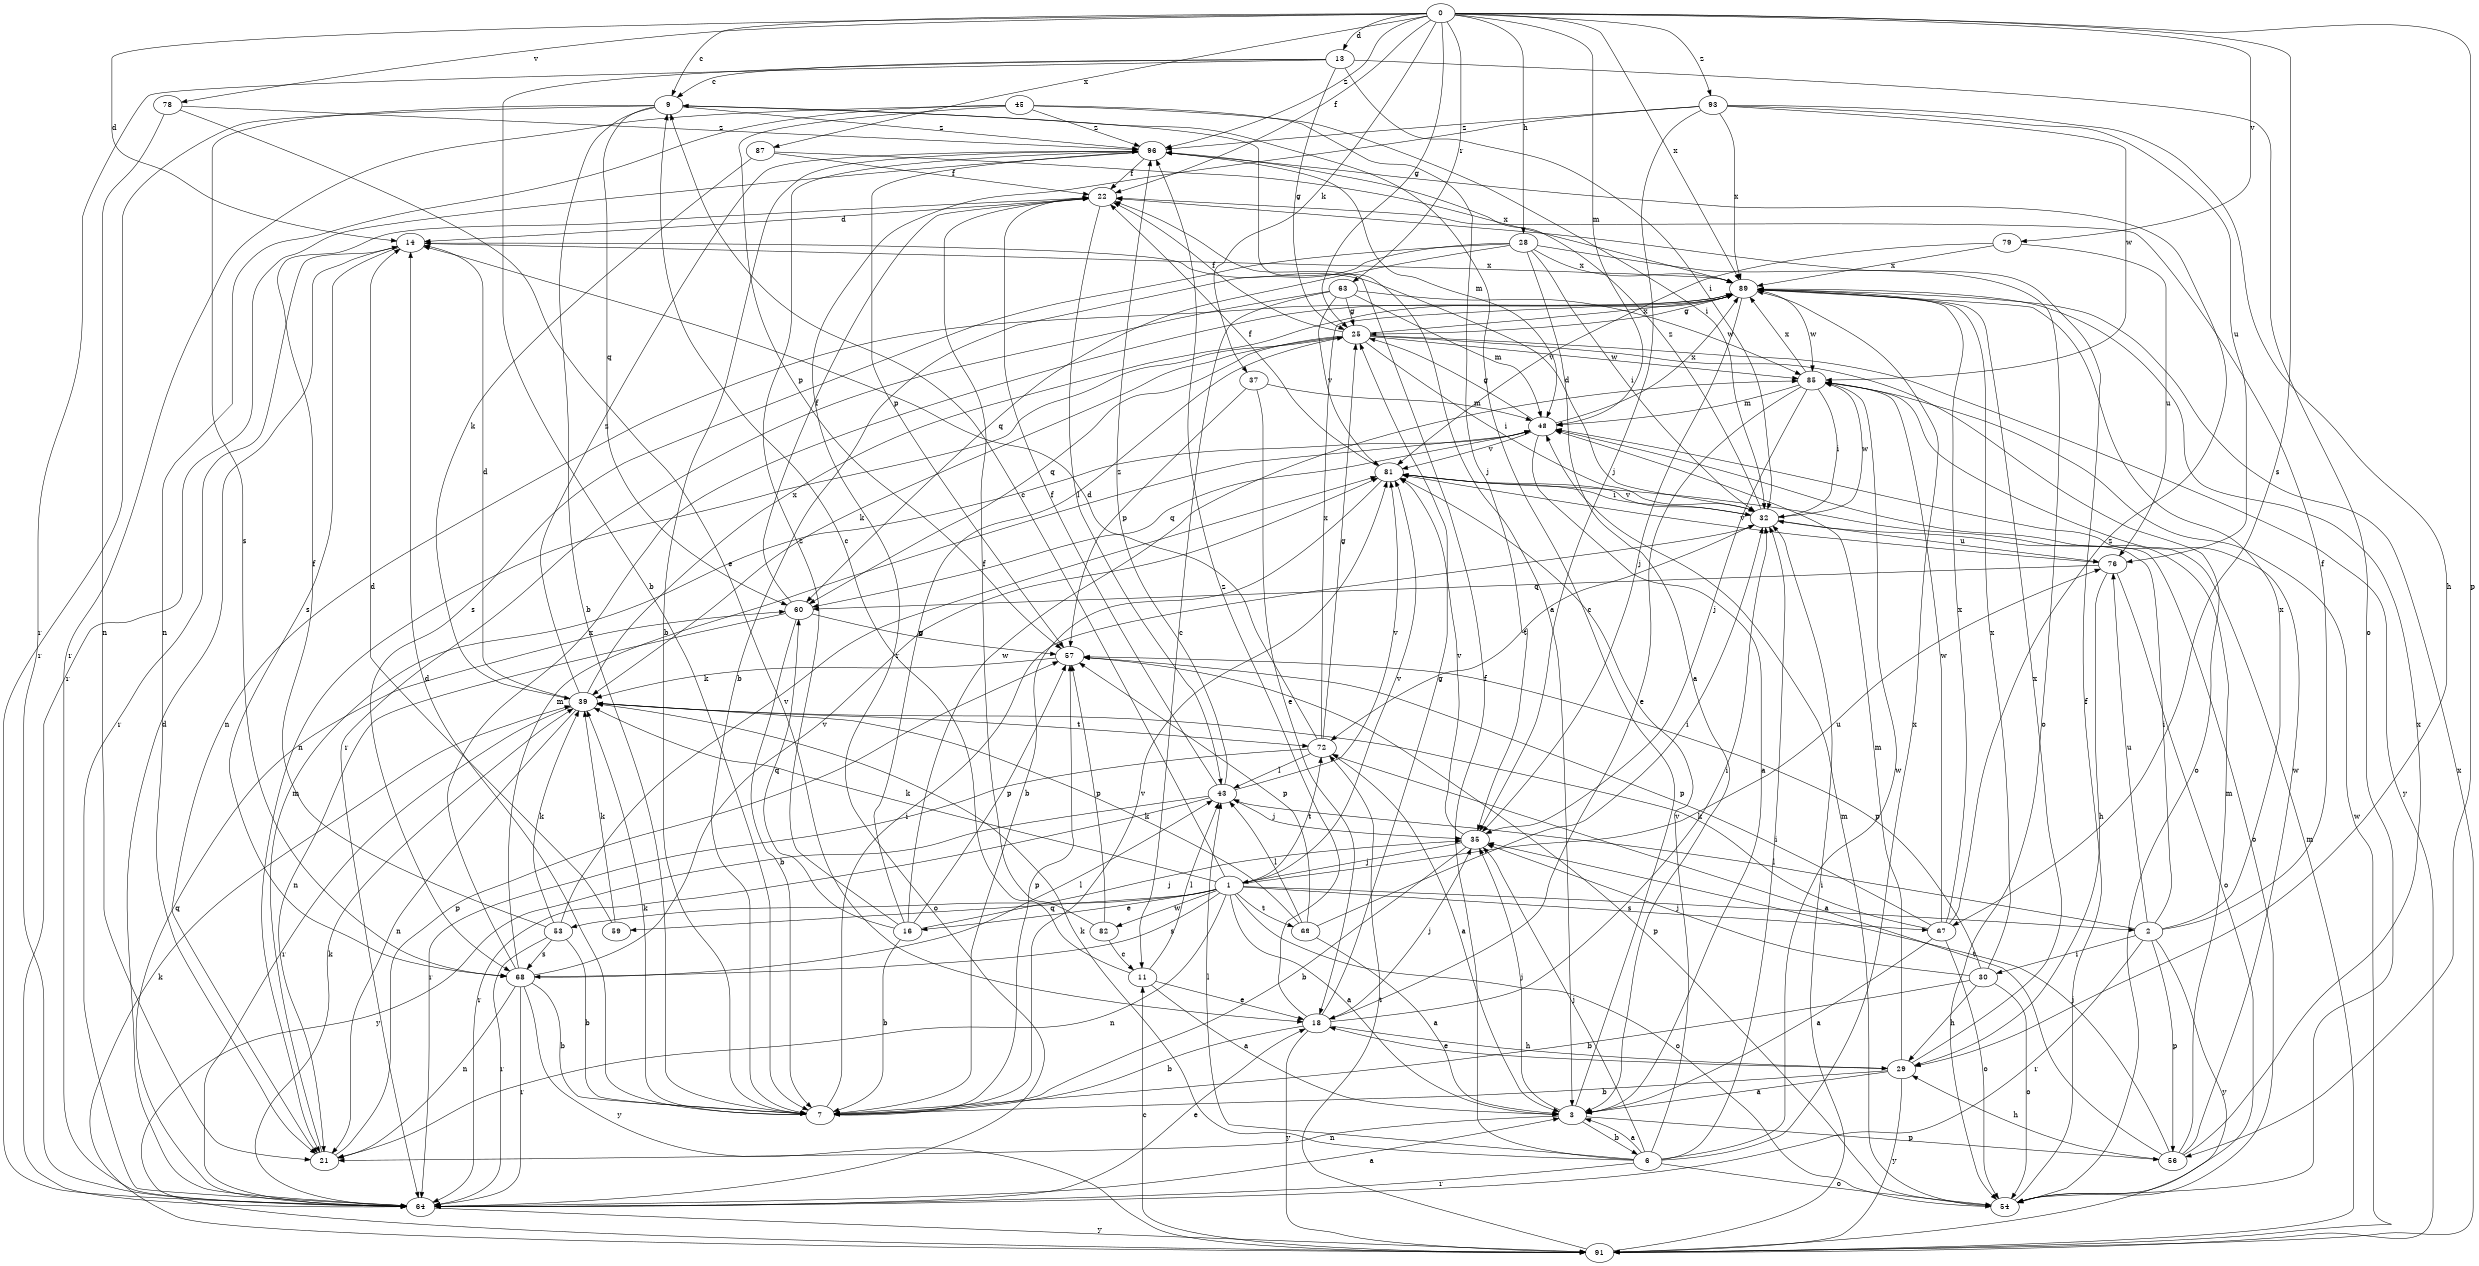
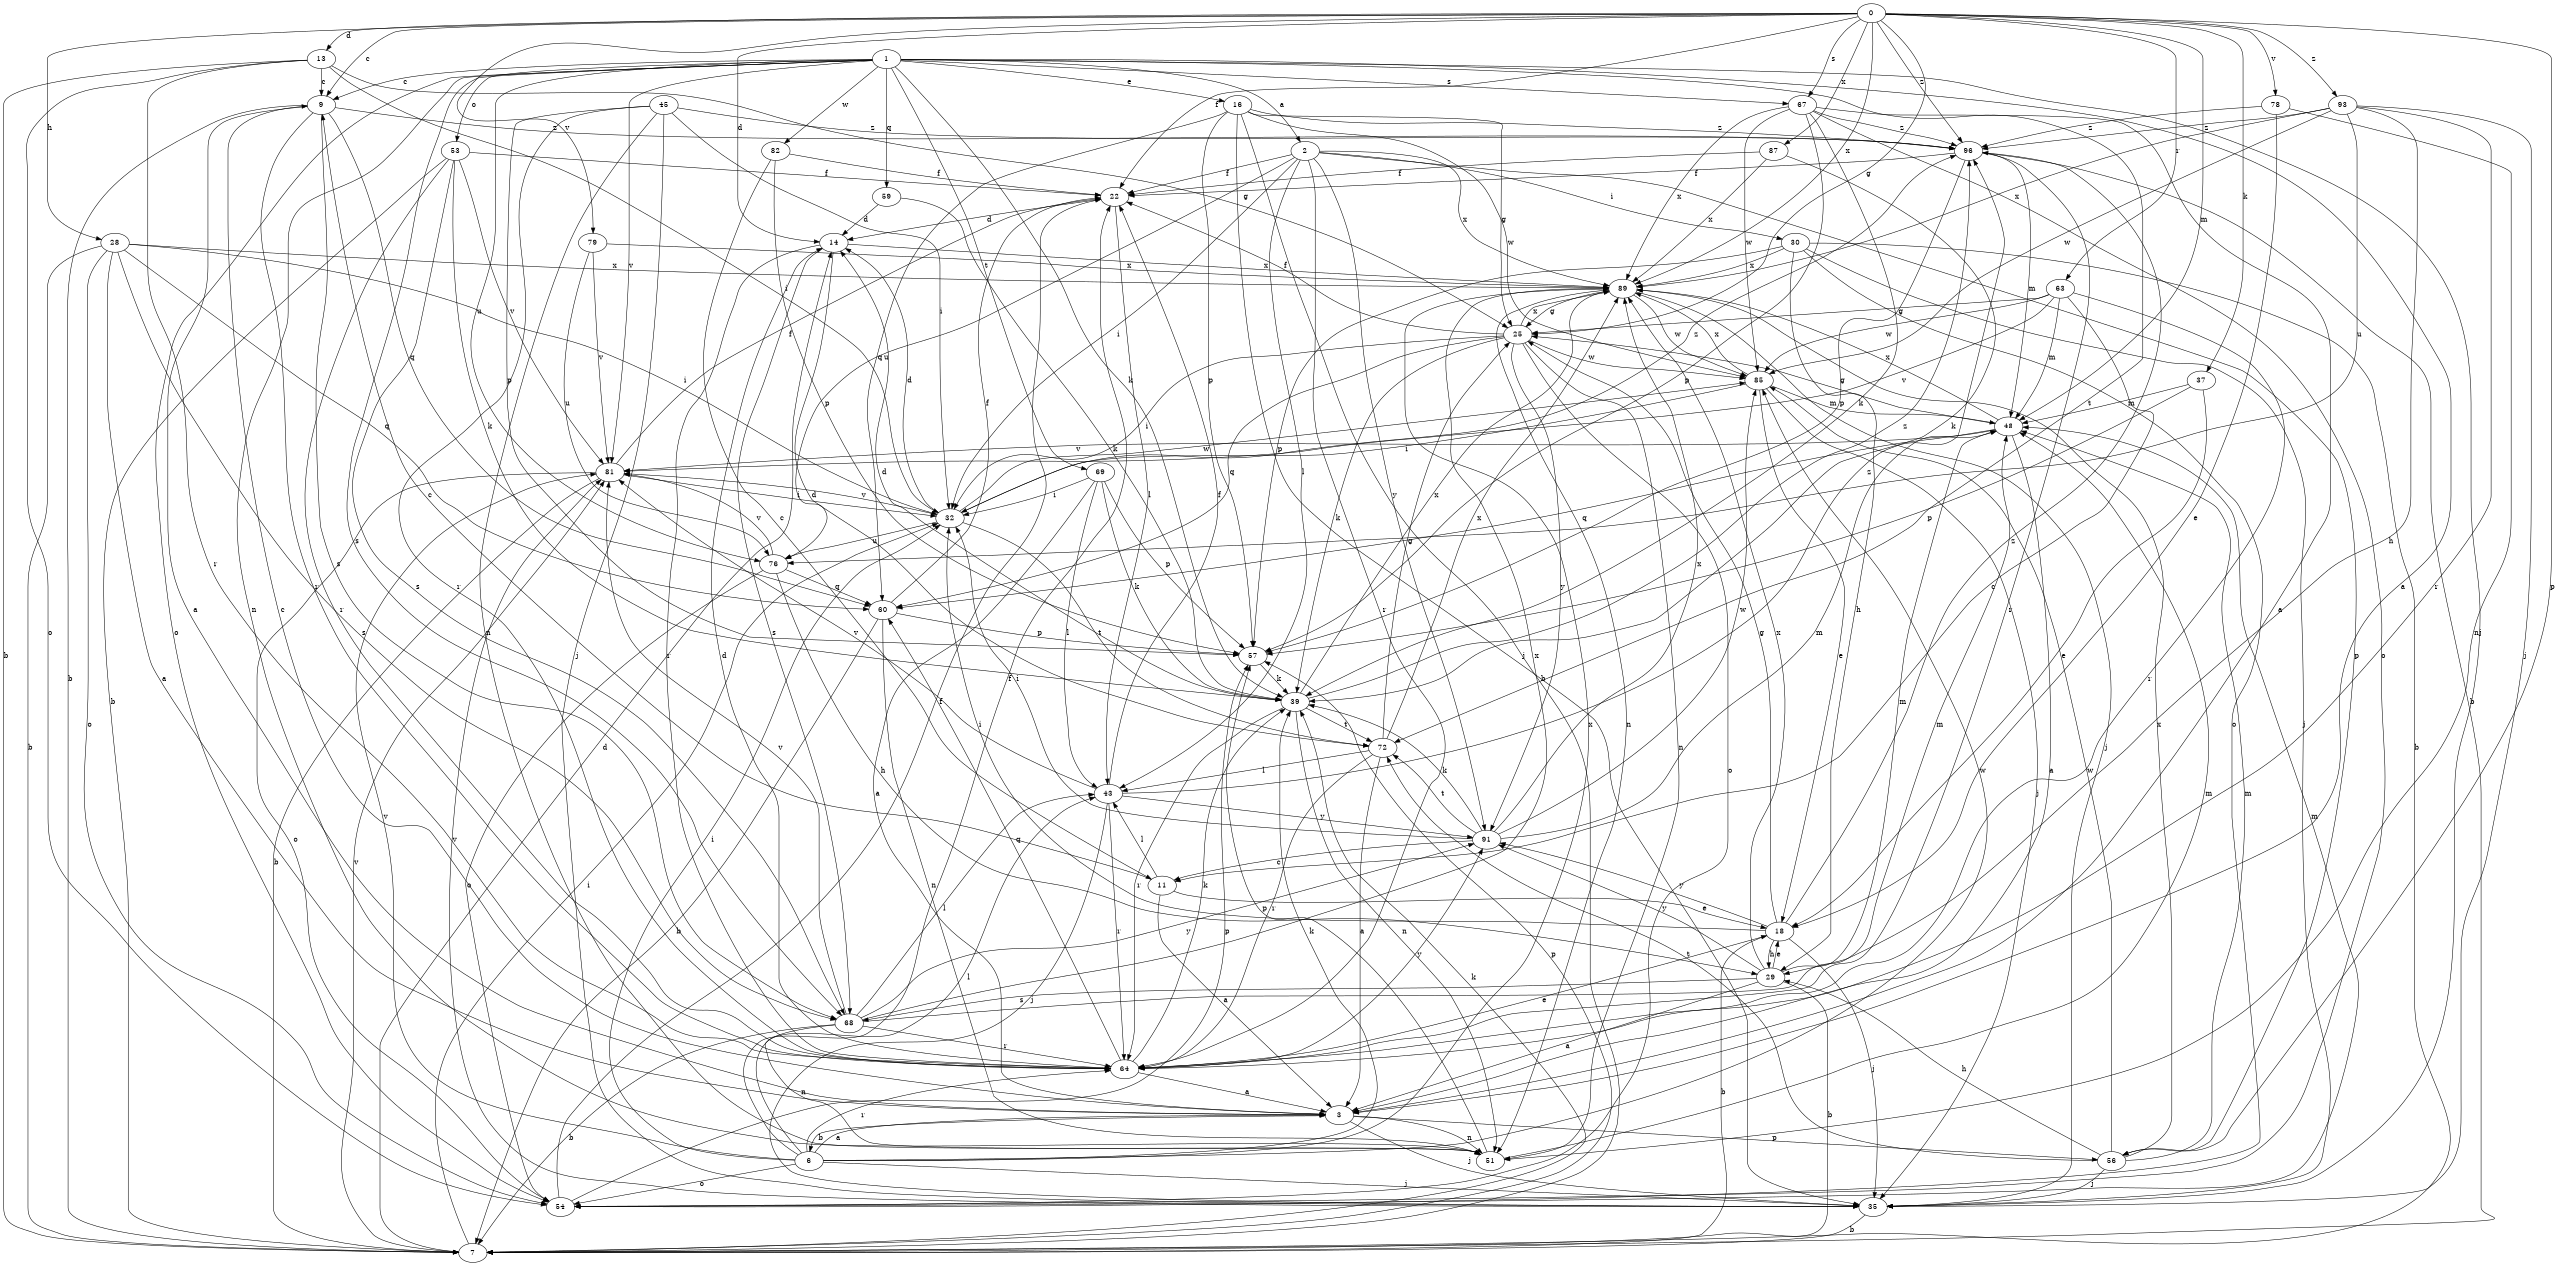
(934, 415) -> (921, 585)
(1360, 861) -> (2368, 204)
none -> (1311, 989)
(325, 1161) -> (1490, 1161)
